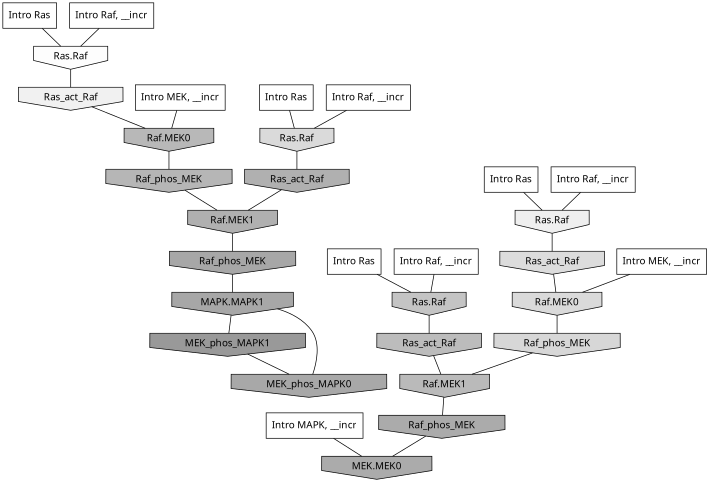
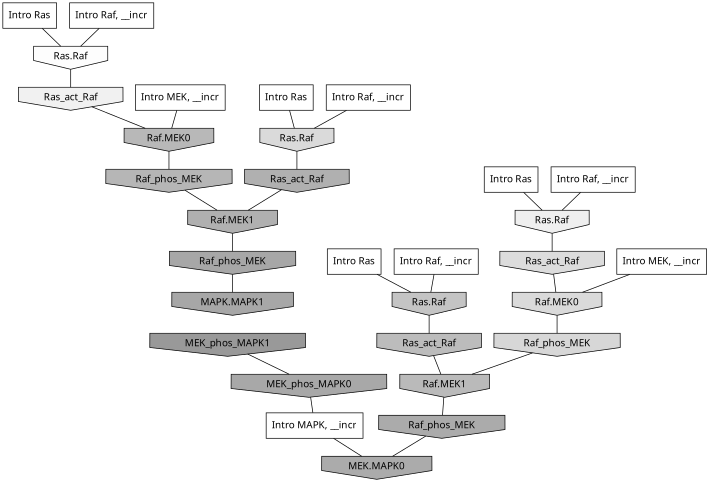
(230, 324) -> none
(313, 332) -> (312, 405)
(377, 467) -> (377, 467)
